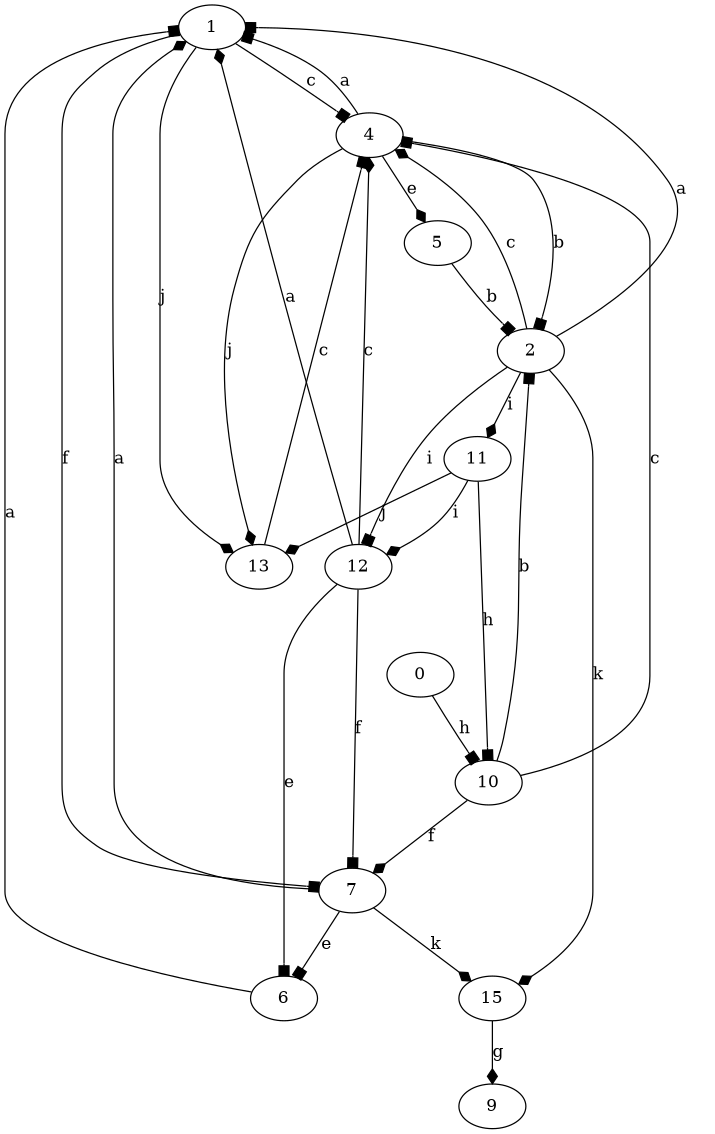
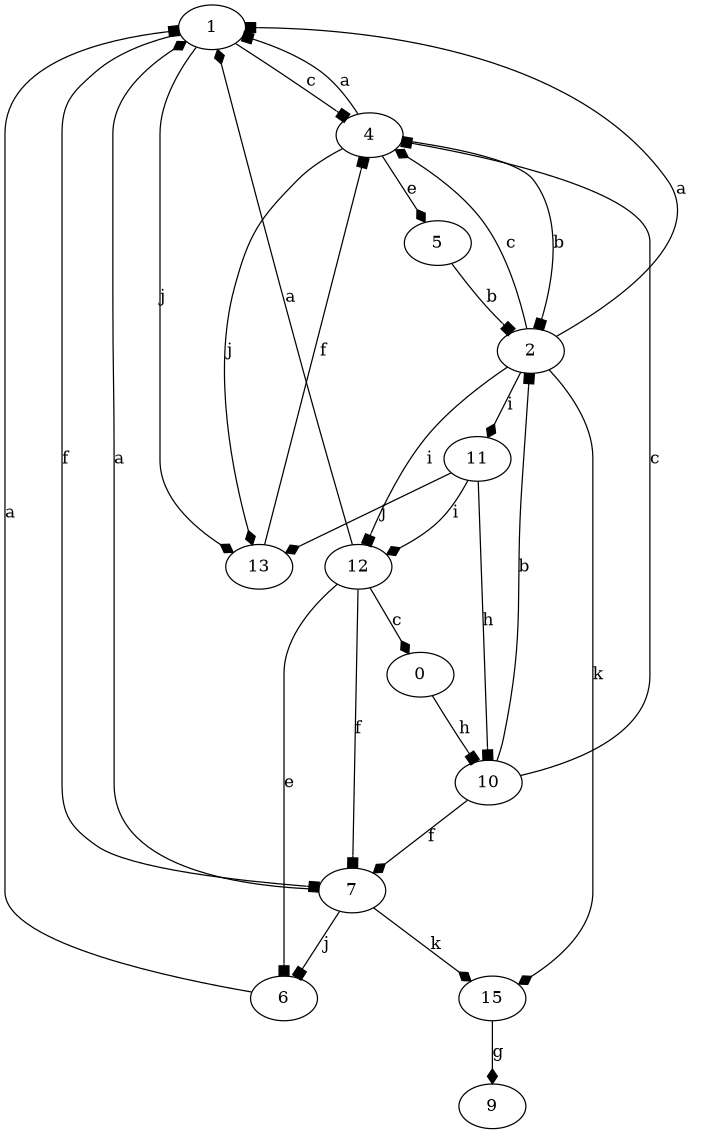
(324, 351) -> (324, 351)
(364, 358) -> (386, 614)
(327, 944) -> (327, 944)
